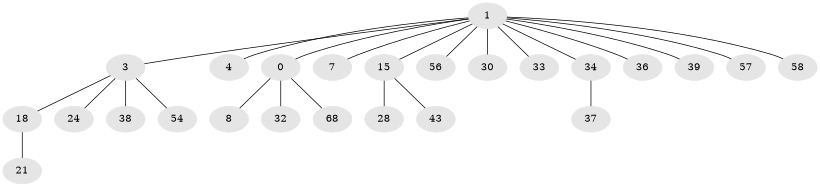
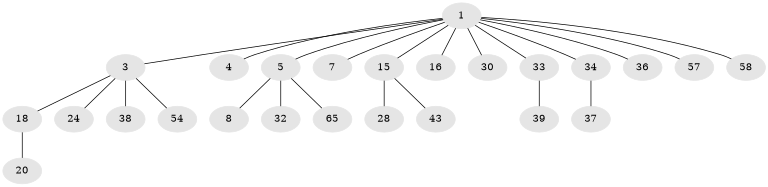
(594, 35) -> (539, 93)
(281, 67) -> (281, 67)
(436, 67) -> (436, 67)
(332, 119) -> (332, 119)
(22, 171) -> (22, 171)
